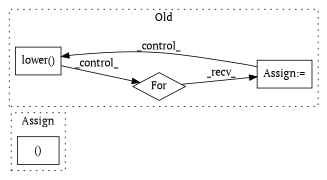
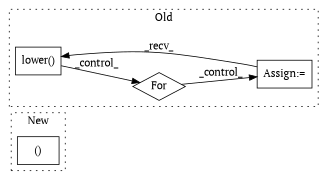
(159, 47) -> (159, 47)
(221, 73) -> (221, 73)
(38, 122) -> (38, 122)
